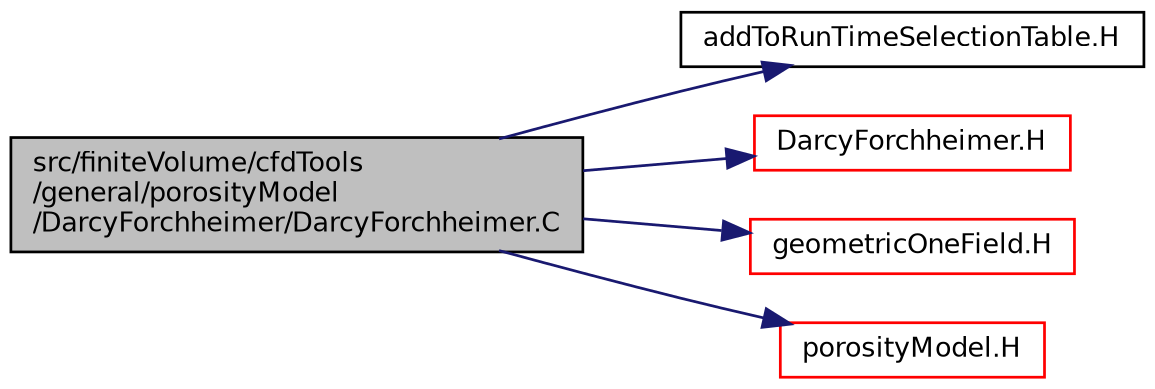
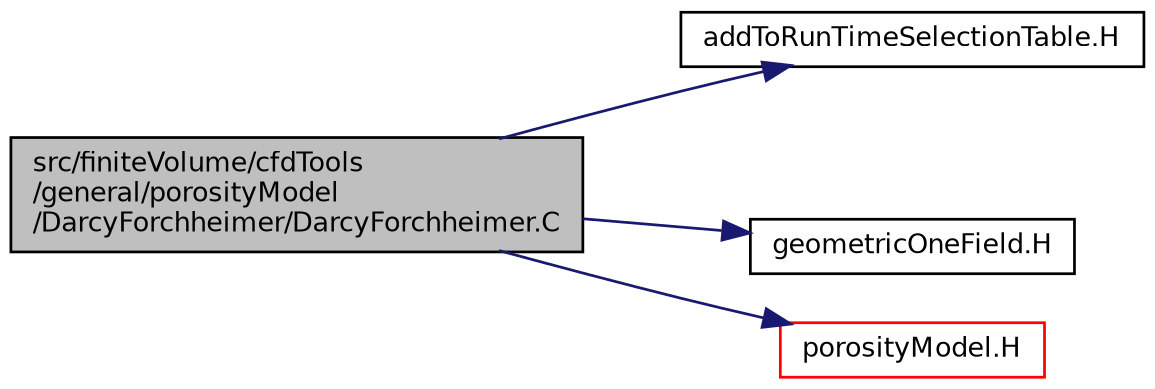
(912, 143) -> none
(912, 246) -> (912, 246)
